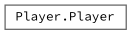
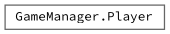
(66, 17) -> (85, 17)
